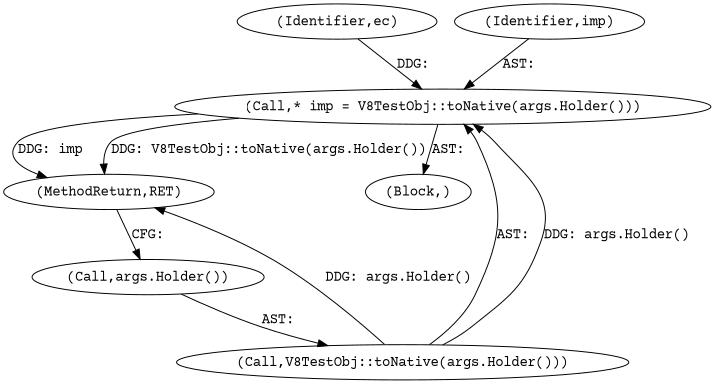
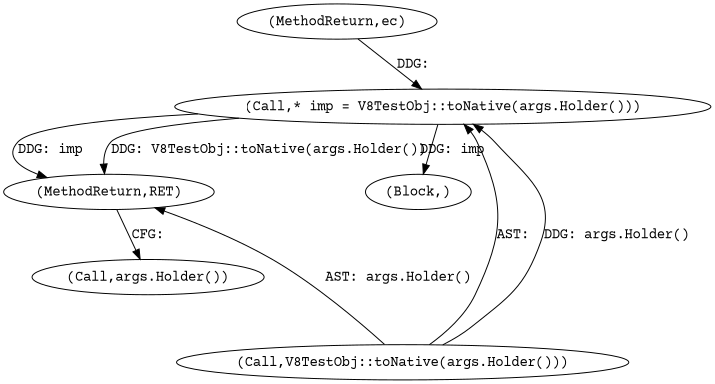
(337, 22) -> (337, 22)
(550, 22) -> none
(453, 149) -> (453, 149)
(398, 277) -> (398, 277)
(248, 322) -> none
